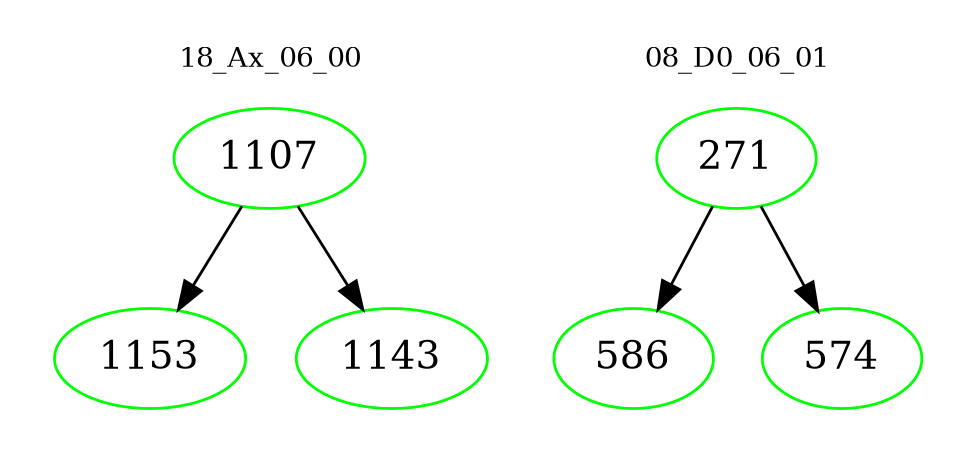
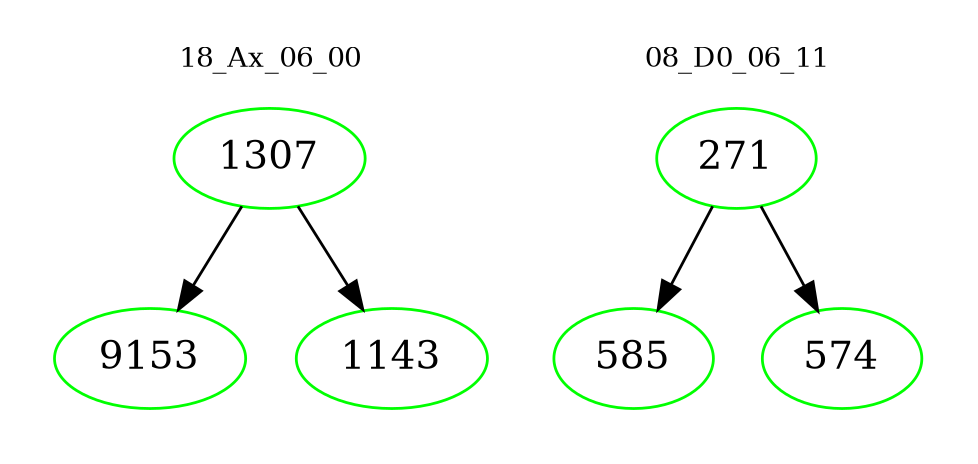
(738, 60) -> (738, 60)
(270, 158) -> (270, 158)
(150, 359) -> (150, 359)
(634, 359) -> (634, 359)
